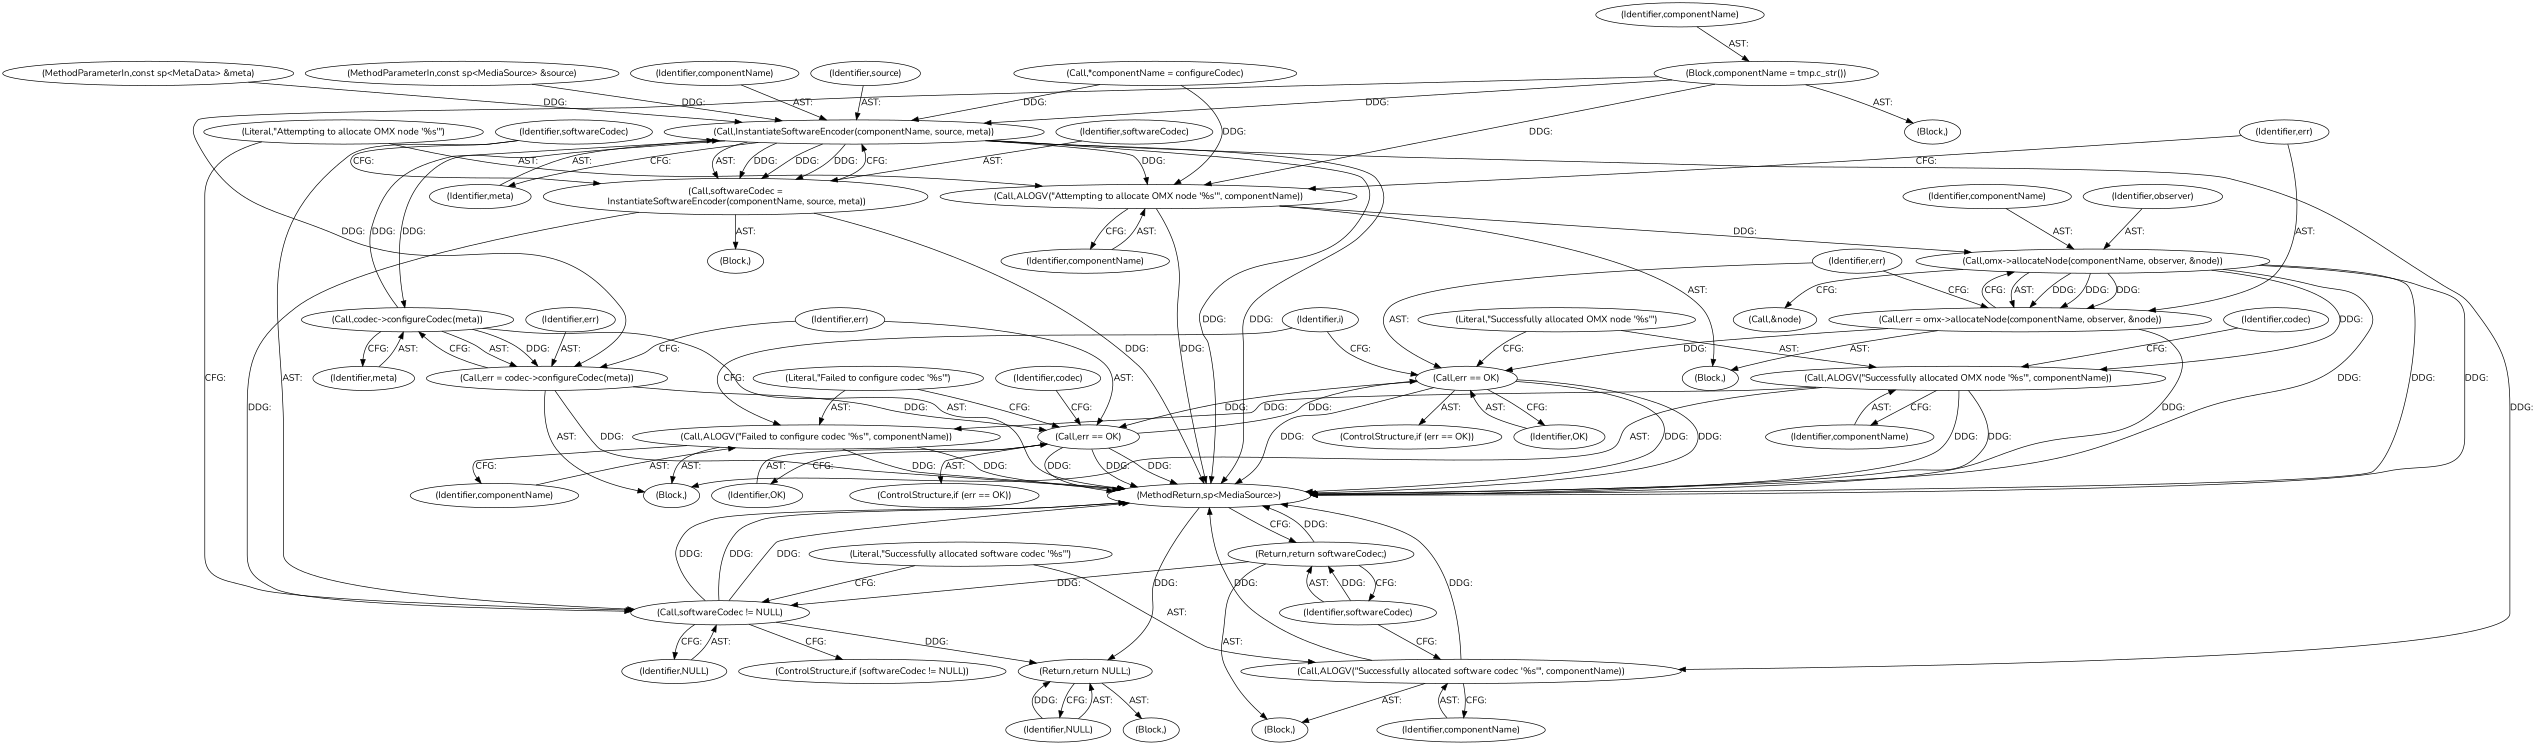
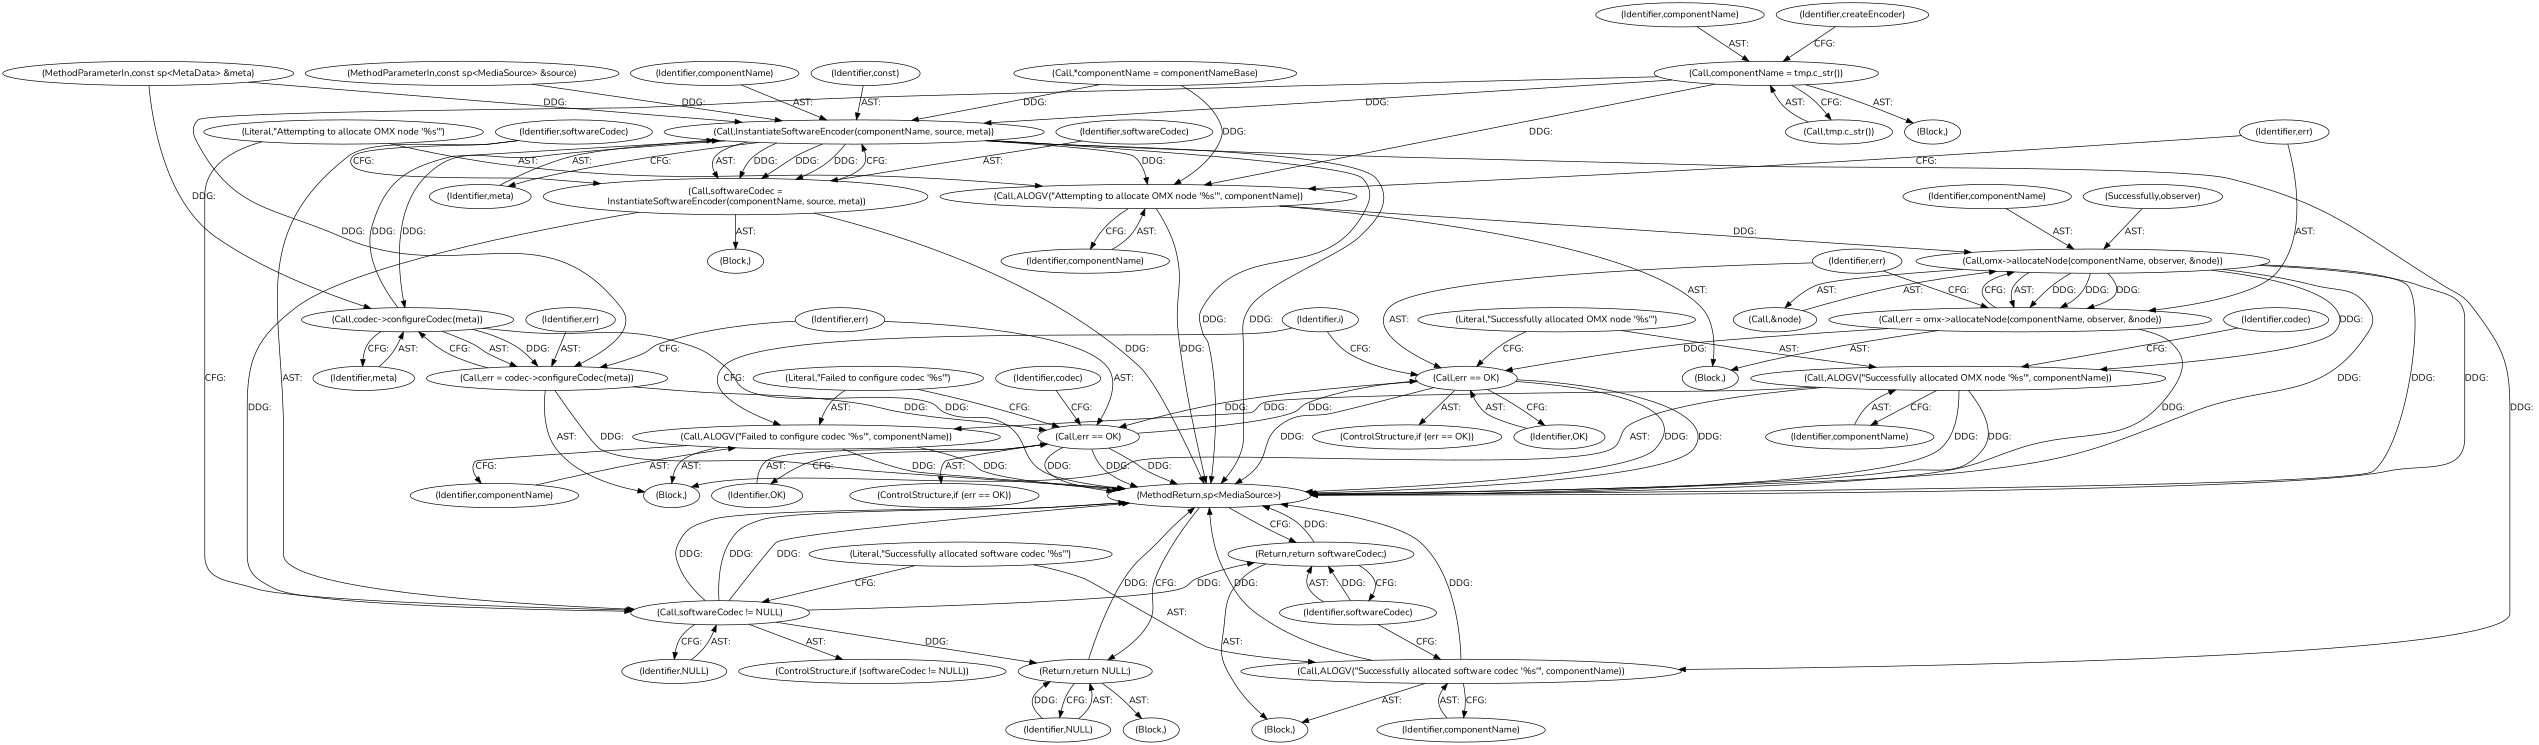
none -> (1852, 15)
(866, 73) -> (866, 73)
(1155, 73) -> (1155, 73)
(1766, 73) -> (1766, 73)
none -> (1839, 132)
(2153, 197) -> (2153, 197)
none -> (214, 235)
none -> (1895, 287)
(1828, 290) -> (1828, 290)
(958, 408) -> (958, 408)
none -> (1126, 577)
(1023, 583) -> (1030, 602)
(1167, 583) -> (1167, 583)
(817, 642) -> (817, 642)
